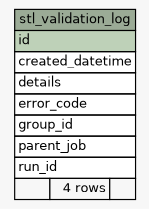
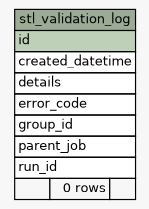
(84, 188) -> (84, 188)
